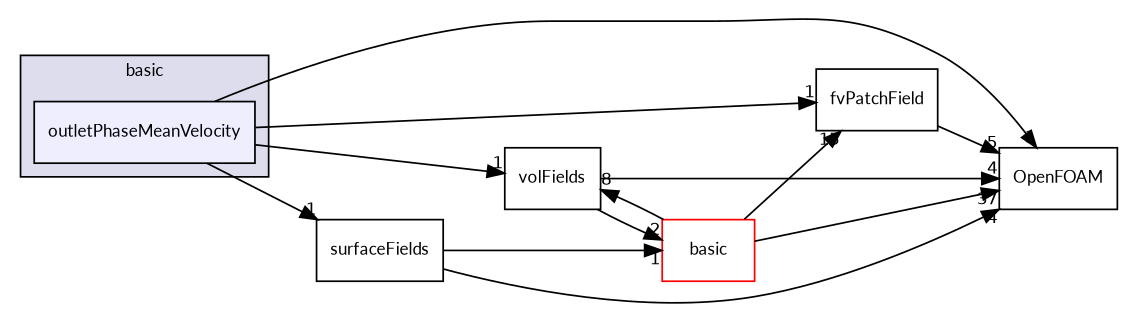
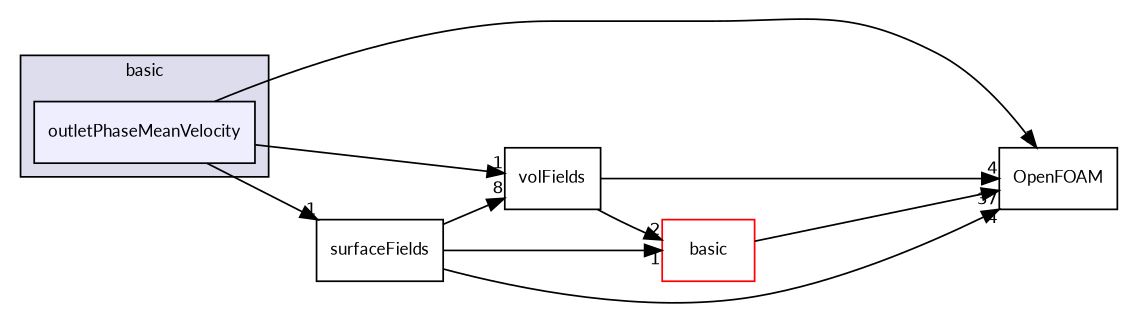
(877, 100) -> none
(640, 208) -> (466, 215)
